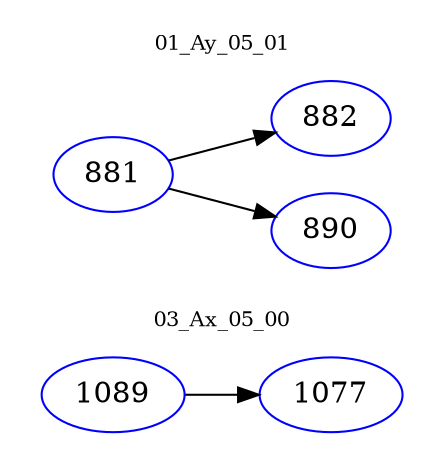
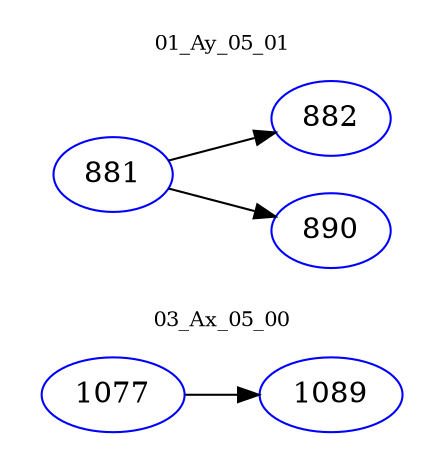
(211, 395) -> (211, 395)
